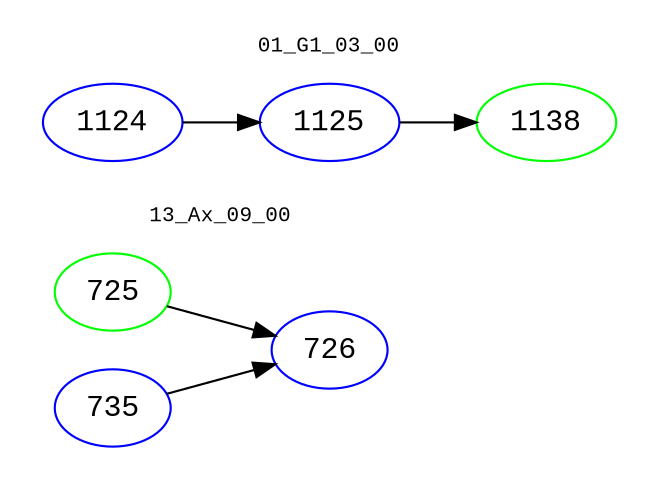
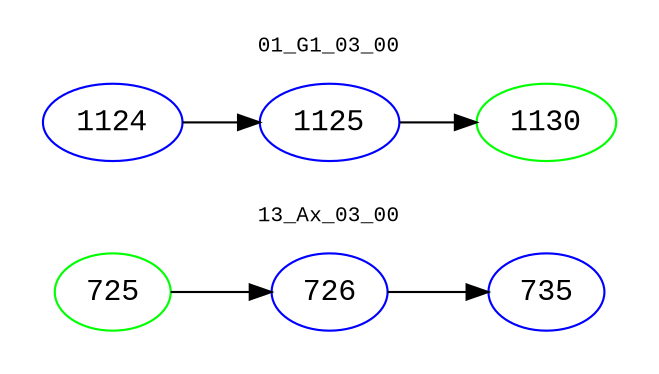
(546, 122) -> (546, 122)
(221, 216) -> (330, 216)
(210, 382) -> (427, 292)
